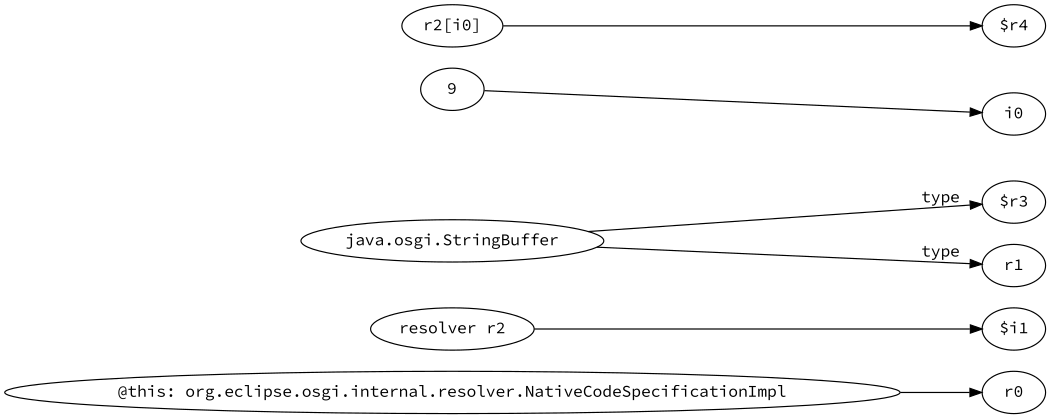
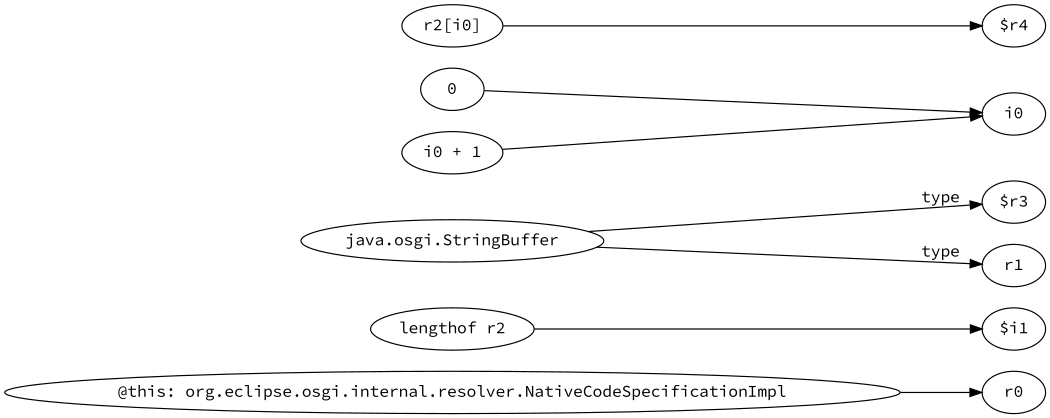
(452, 89) -> (452, 89)
none -> (452, 153)
(452, 329) -> (452, 329)
